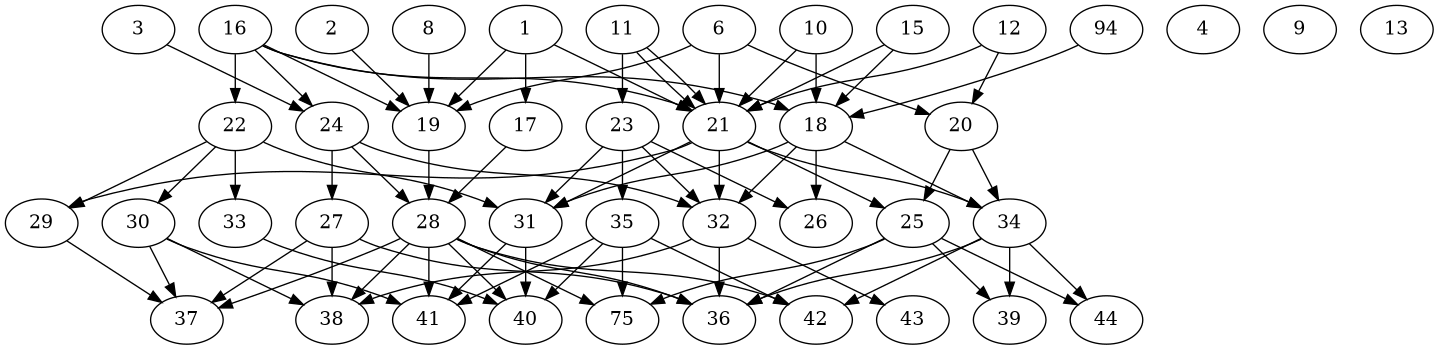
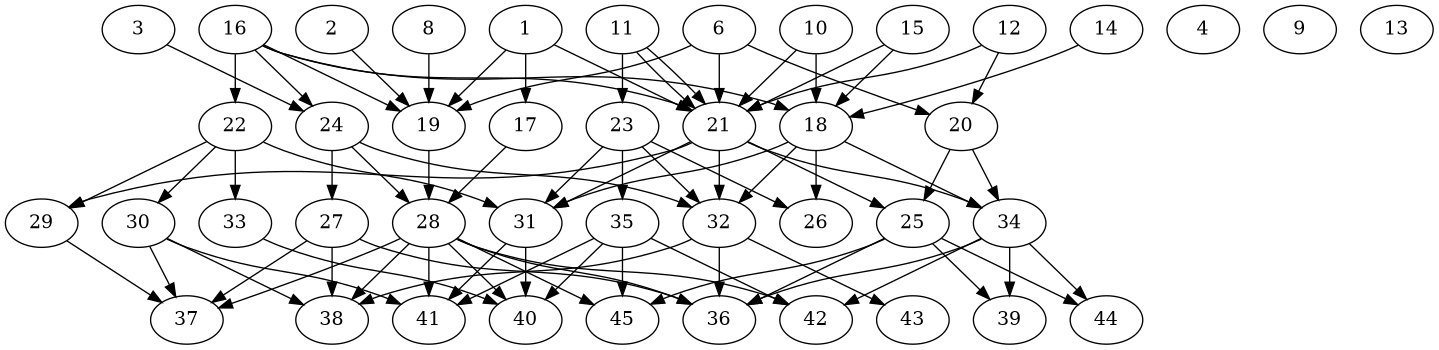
(1106, 30) -> (1106, 30)
(622, 320) -> (622, 320)
